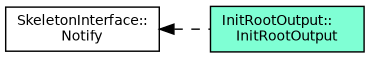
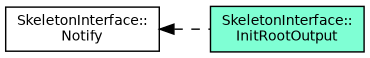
(287, 29) -> (287, 29)
